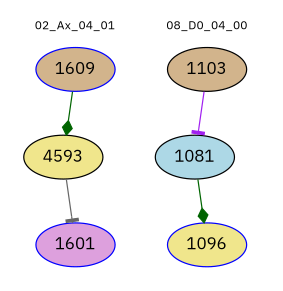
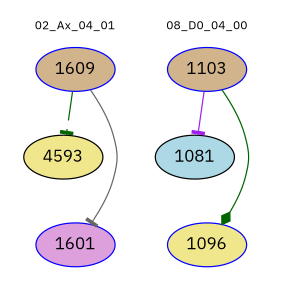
(207, 69) -> (207, 69)
(70, 106) -> (70, 106)
(200, 194) -> (248, 150)
(69, 198) -> (117, 154)
